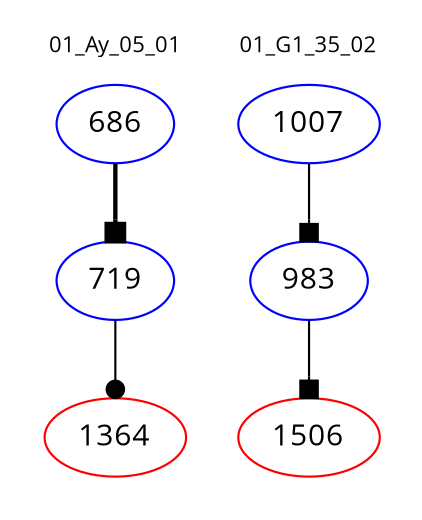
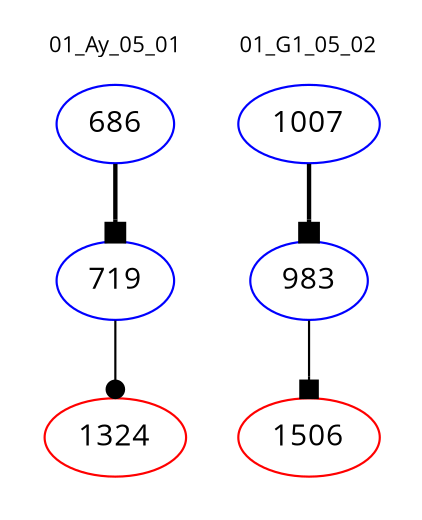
(309, 47) -> (309, 47)
(309, 192) -> (309, 192)
(115, 437) -> (115, 437)
